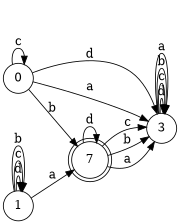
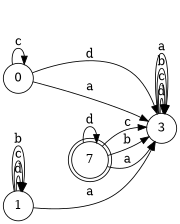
(50, 115) -> none
(49, 186) -> (104, 200)
